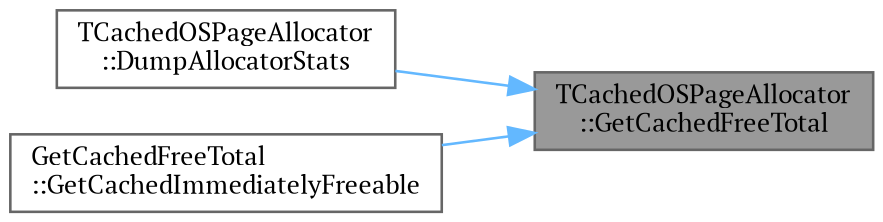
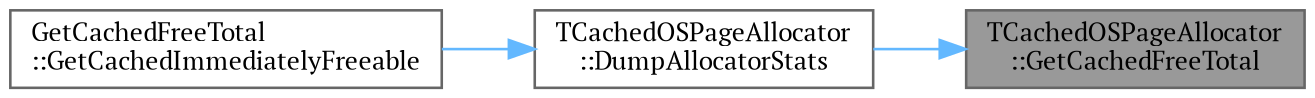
(475, 141) -> (475, 49)
